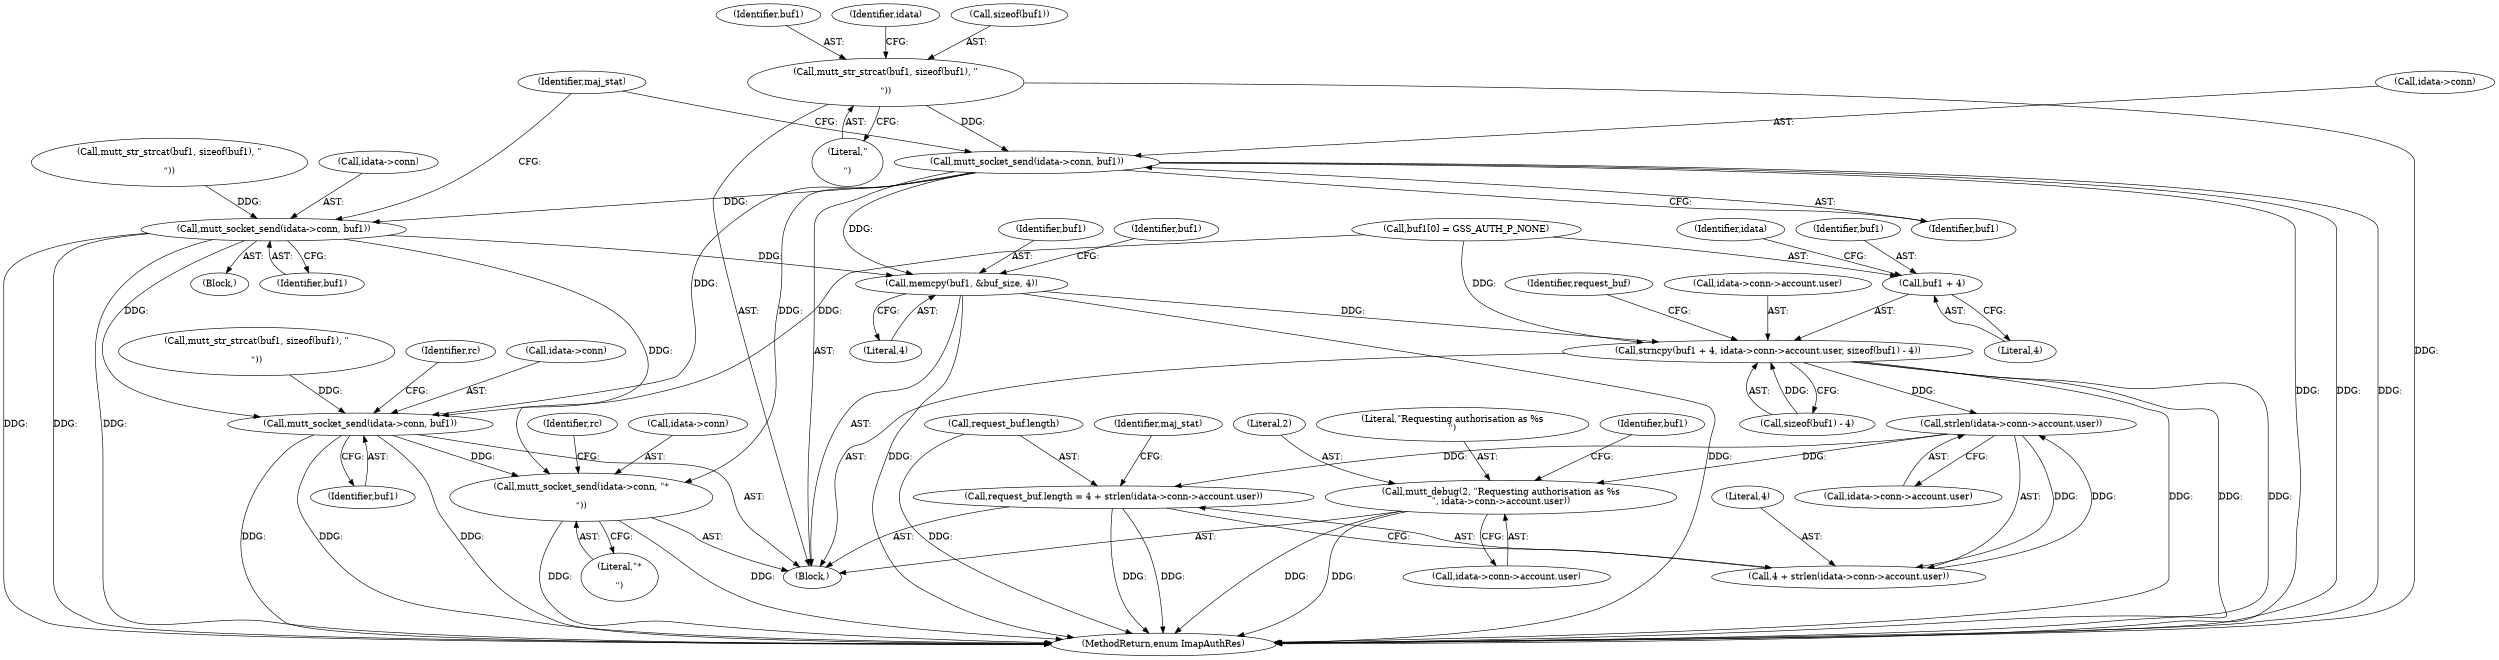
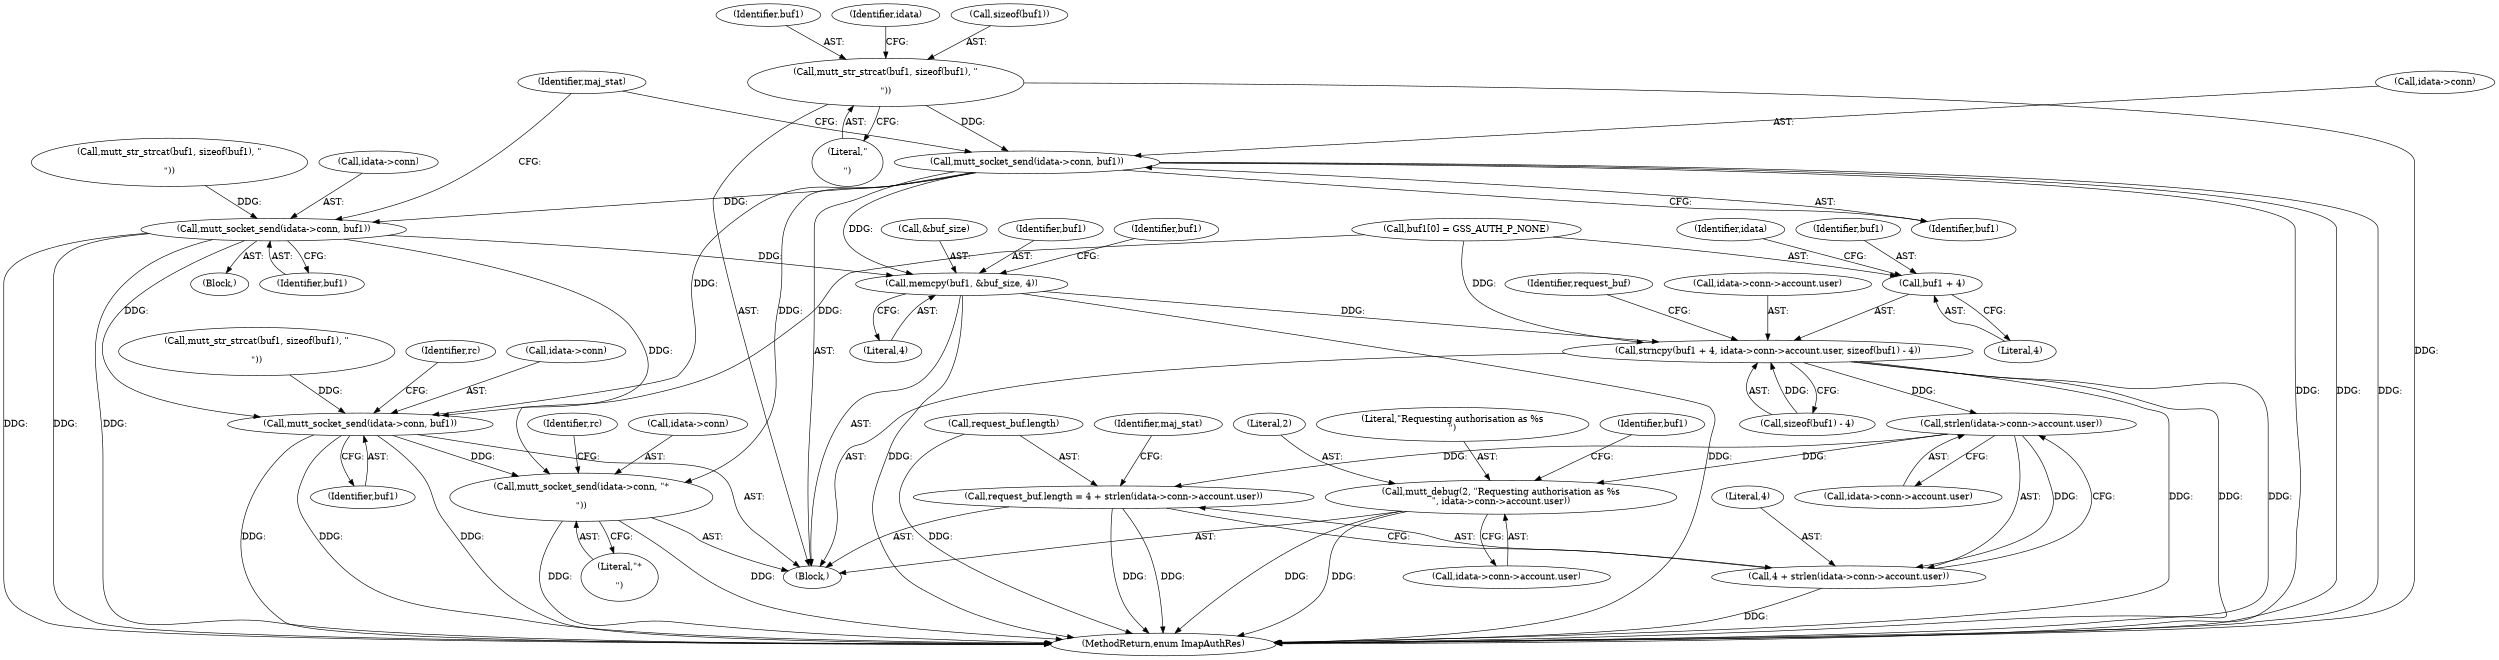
none -> (934, 230)
(2105, 497) -> (2105, 497)
none -> (1649, 628)
